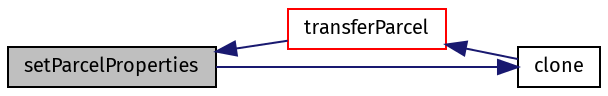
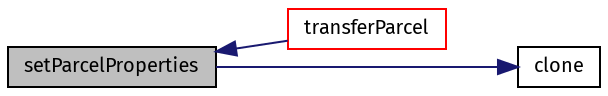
(492, 54) -> none
